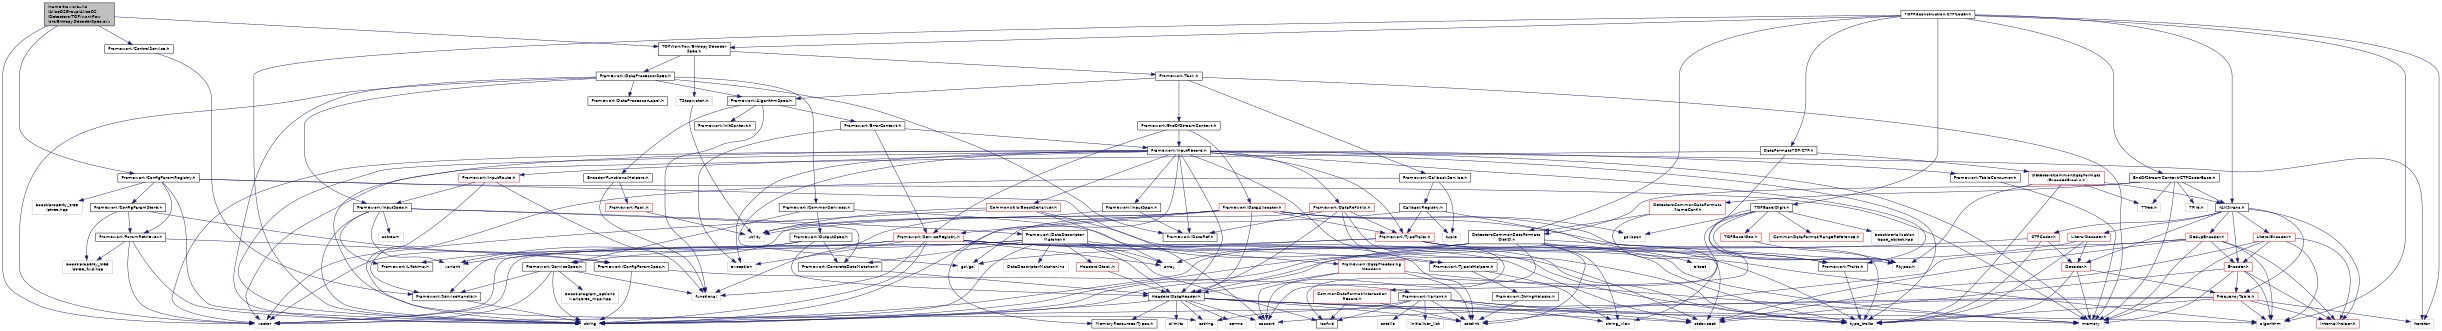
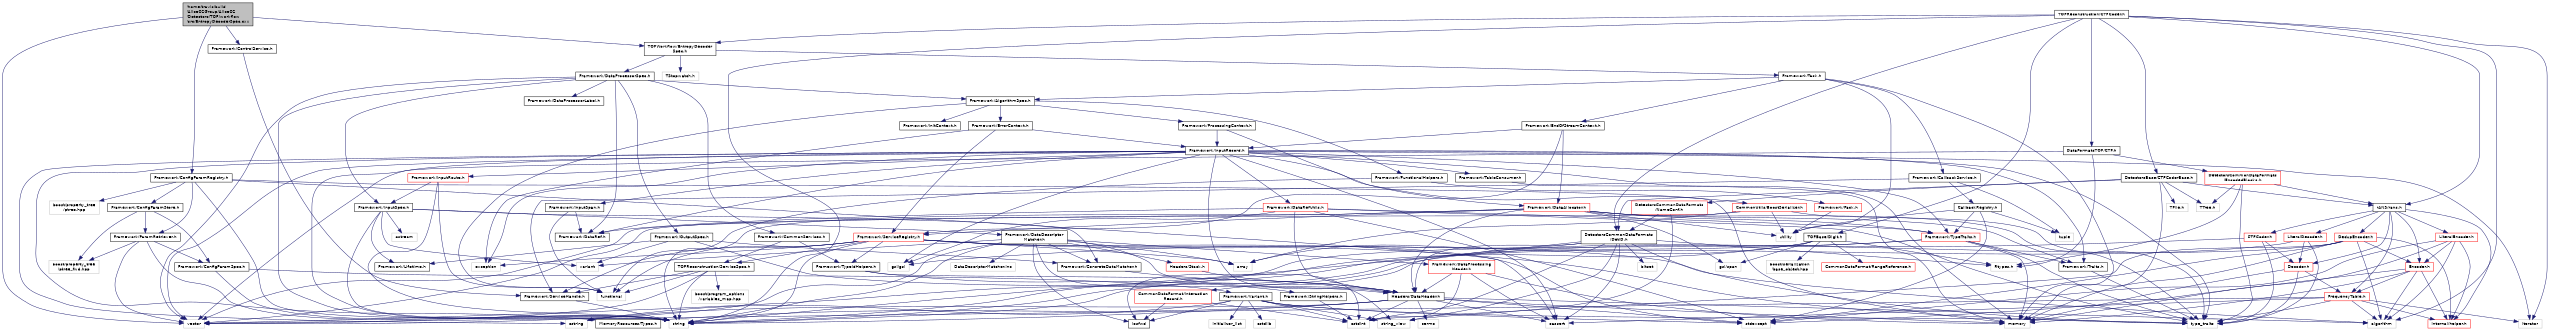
none -> (1217, 126)
(708, 172) -> (1891, 167)
(618, 178) -> (1409, 178)
(2175, 178) -> (2159, 178)
(818, 216) -> (638, 150)
(1741, 237) -> none
(554, 267) -> (714, 267)
(1176, 324) -> none
